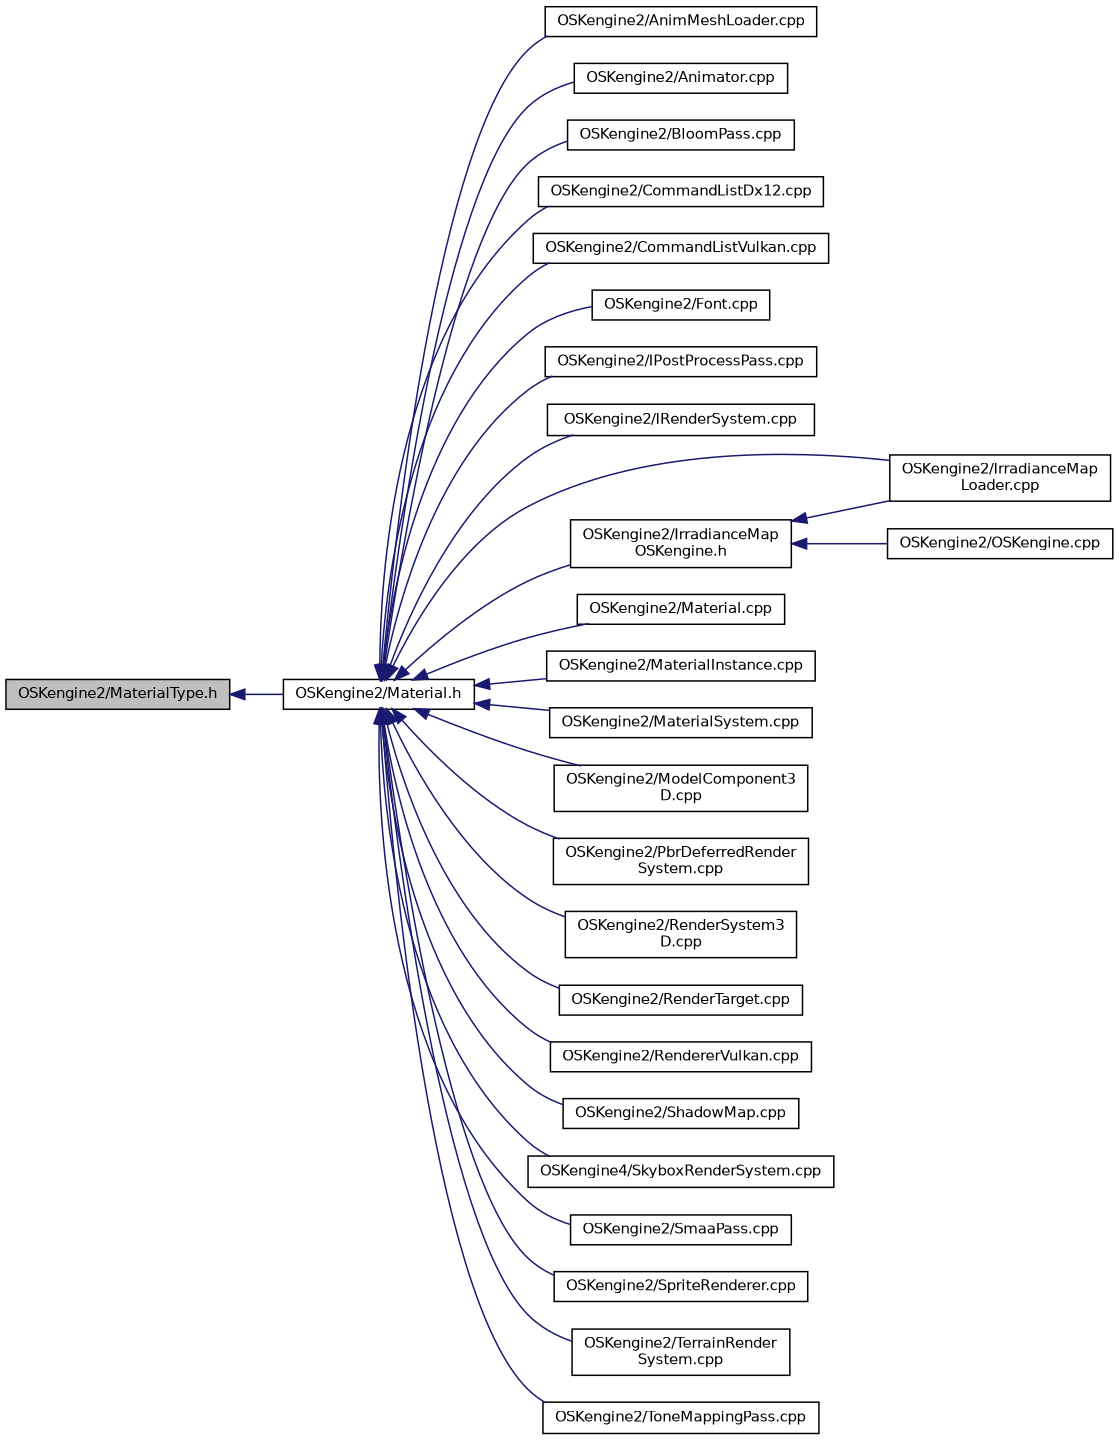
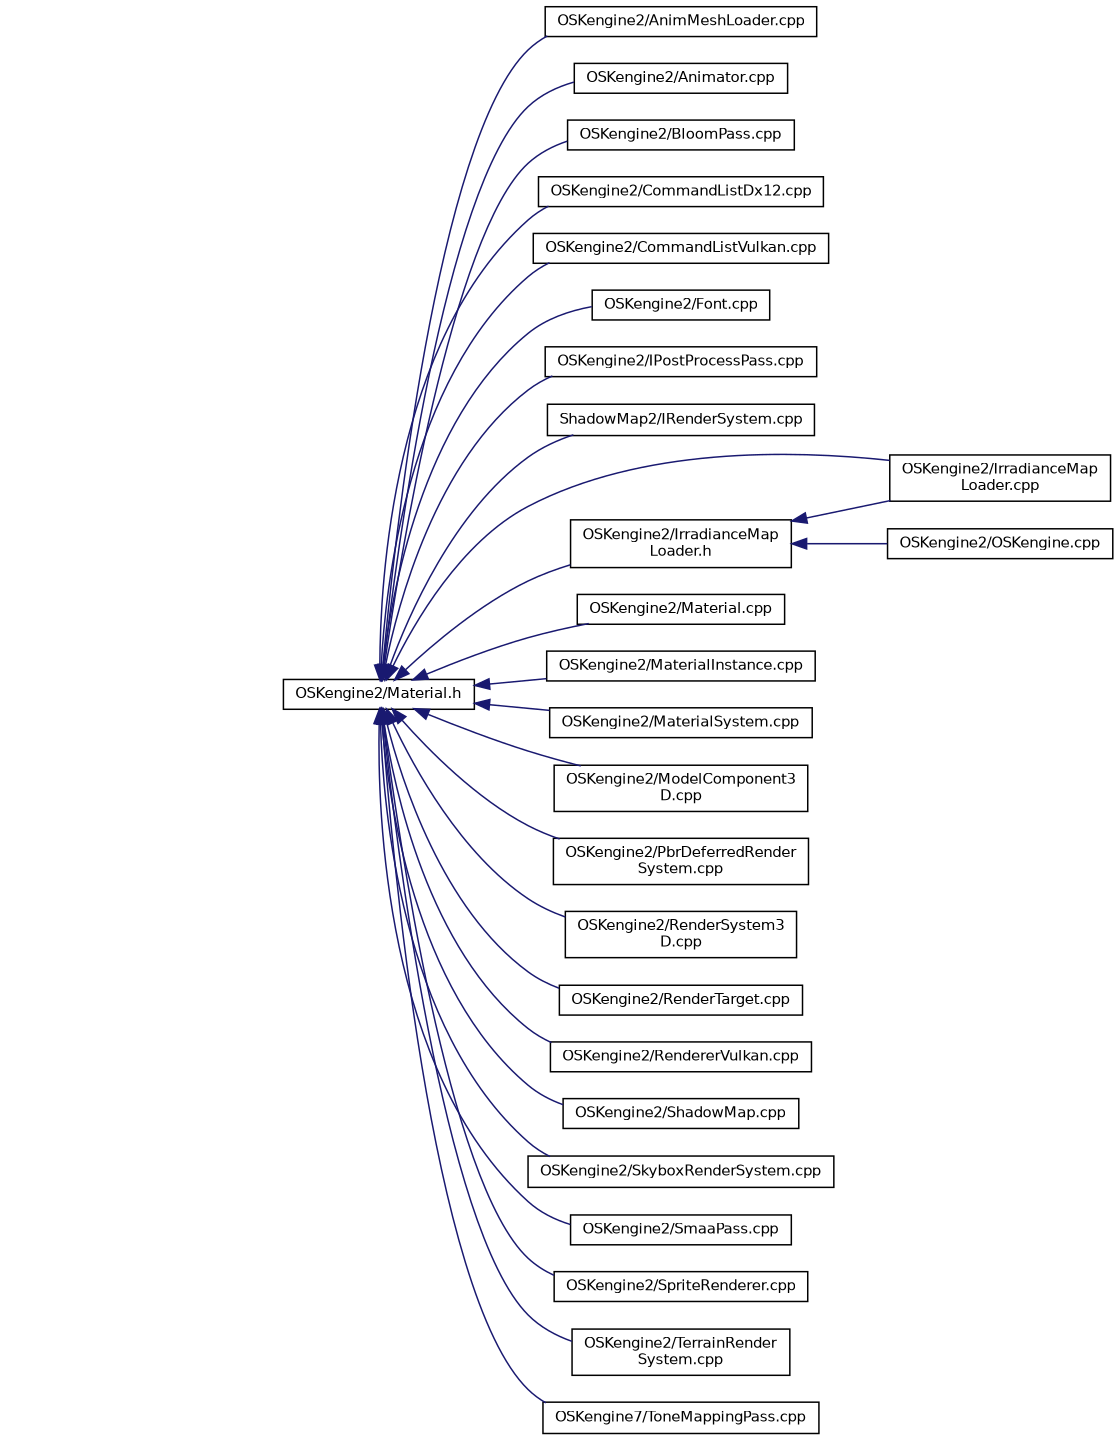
(681, 420) -> (681, 420)
(681, 544) -> (681, 544)
(118, 694) -> none
(681, 1172) -> (681, 1172)
(681, 1418) -> (681, 1418)
